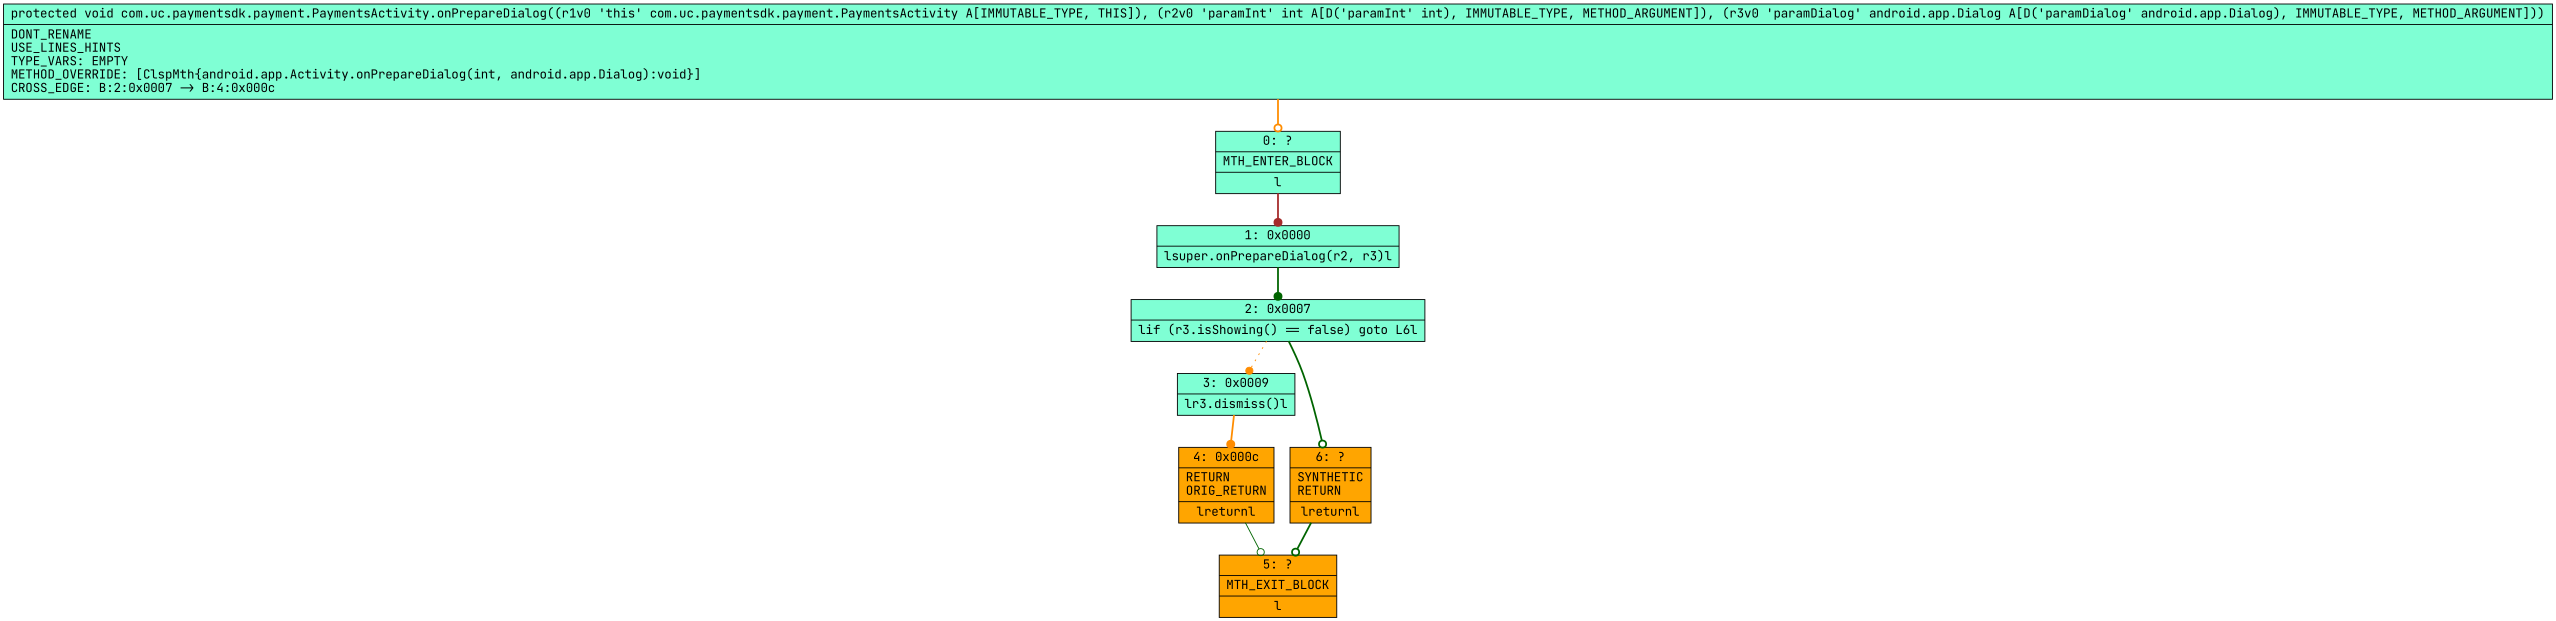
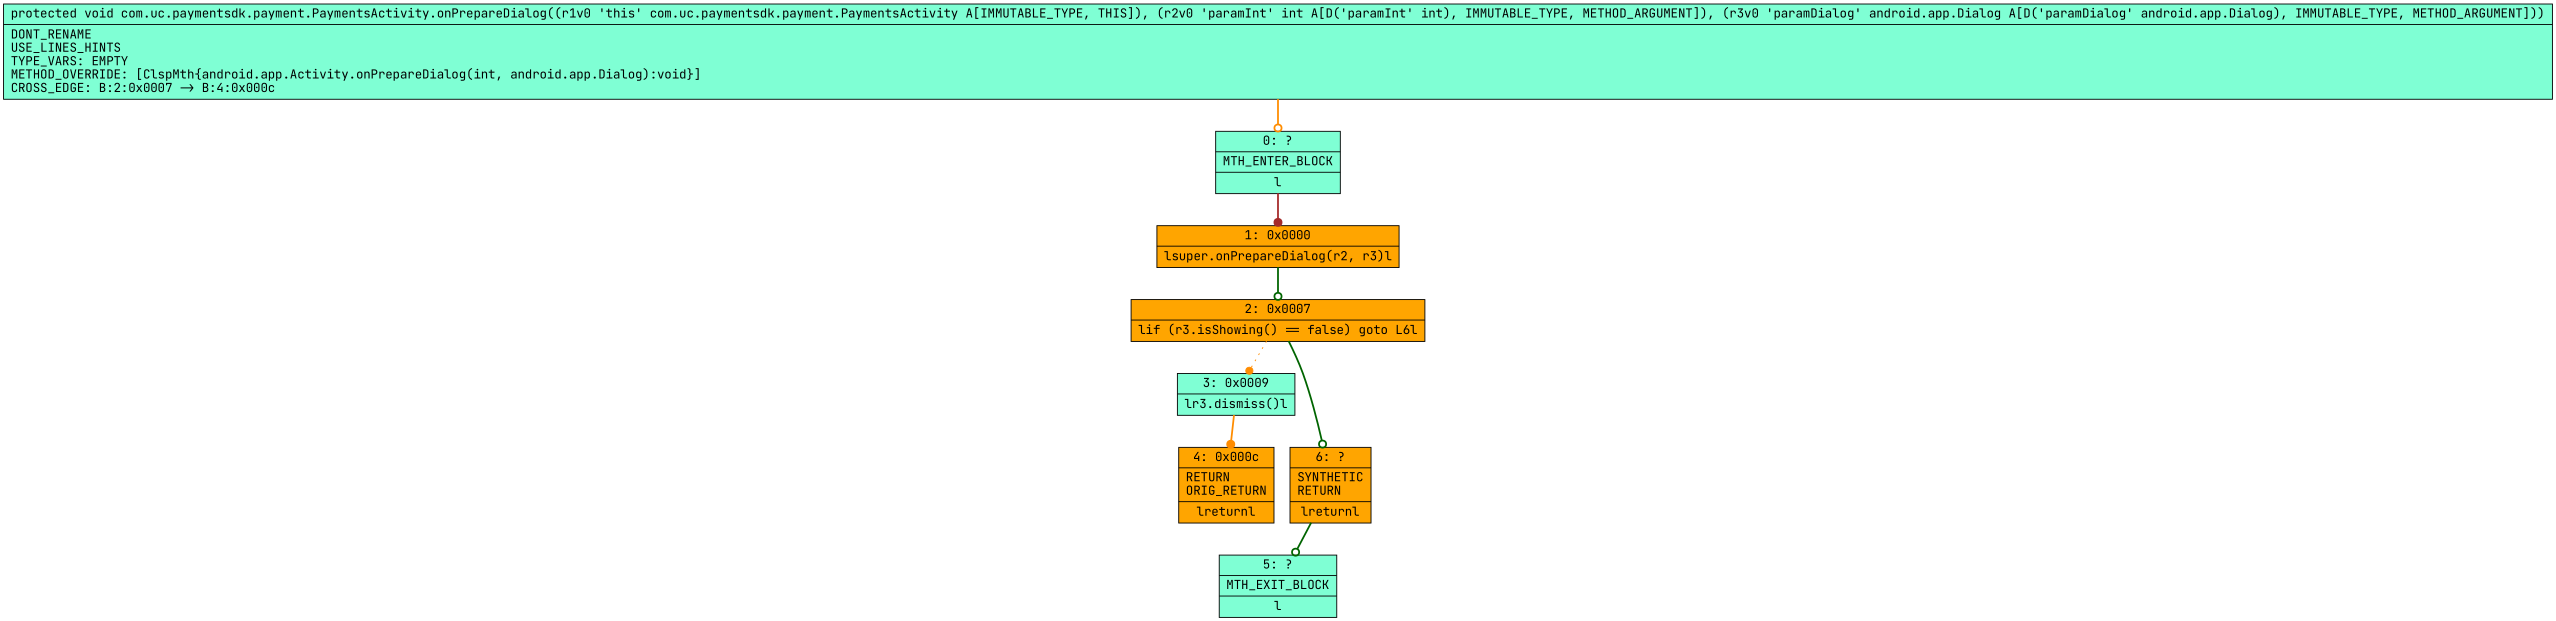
(1278, 247) -> (1278, 247)
(1278, 280) -> (1278, 280)
(1278, 320) -> (1278, 320)
(1252, 536) -> none
(1278, 586) -> (1278, 586)
